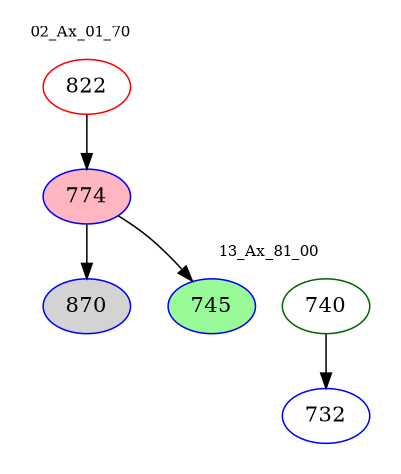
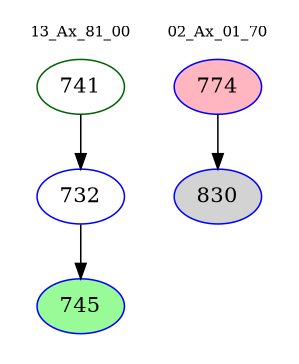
(87, 87) -> none
(166, 253) -> (81, 244)
(87, 306) -> (218, 197)
(326, 306) -> (81, 87)
